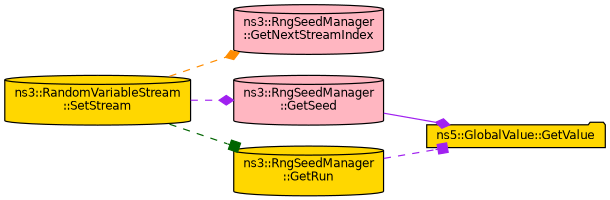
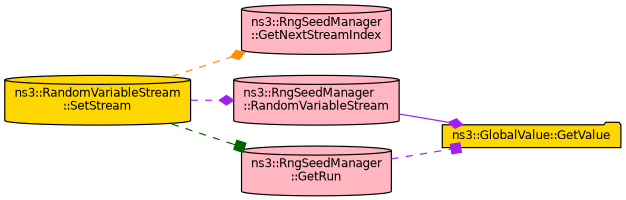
(309, 100) -> (316, 100)
(516, 136) -> (532, 136)
(309, 171) -> (316, 171)
